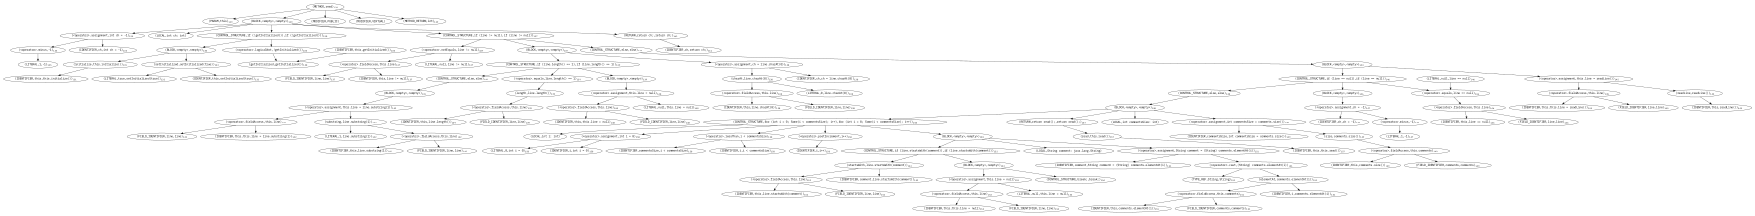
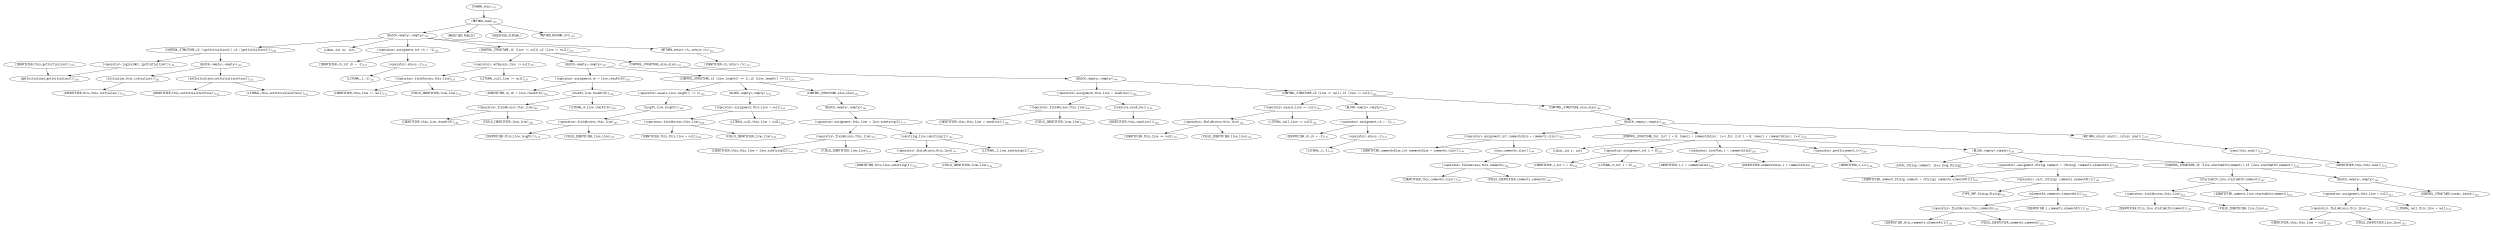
(272, 13) -> (484, 13)
(1451, 85) -> (1292, 114)
(1135, 122) -> none
